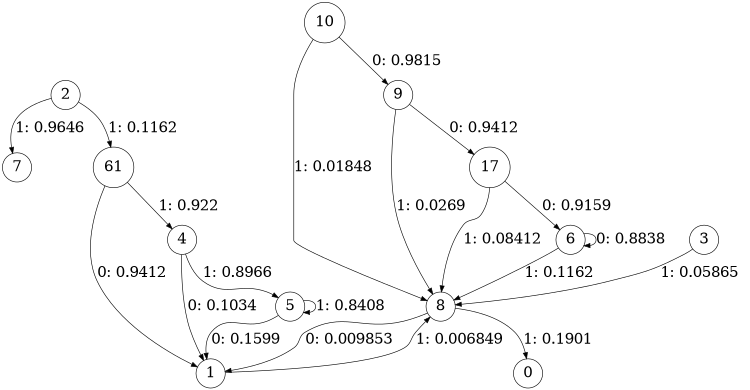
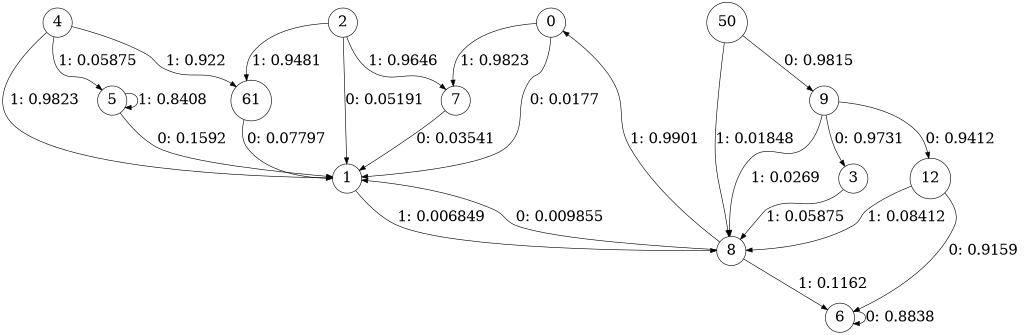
(325, 23) -> (727, 23)
none -> (482, 37)
none -> (345, 97)
(149, 128) -> (293, 62)
none -> (831, 139)
none -> (406, 140)
none -> (498, 152)
(490, 167) -> (930, 179)
(148, 203) -> (152, 58)
(138, 273) -> (291, 140)
(244, 273) -> (102, 62)
(704, 273) -> (810, 218)
(510, 274) -> (783, 283)
(229, 307) -> (51, 101)
(253, 340) -> (198, 140)
(354, 340) -> (564, 218)
(564, 340) -> (671, 140)
